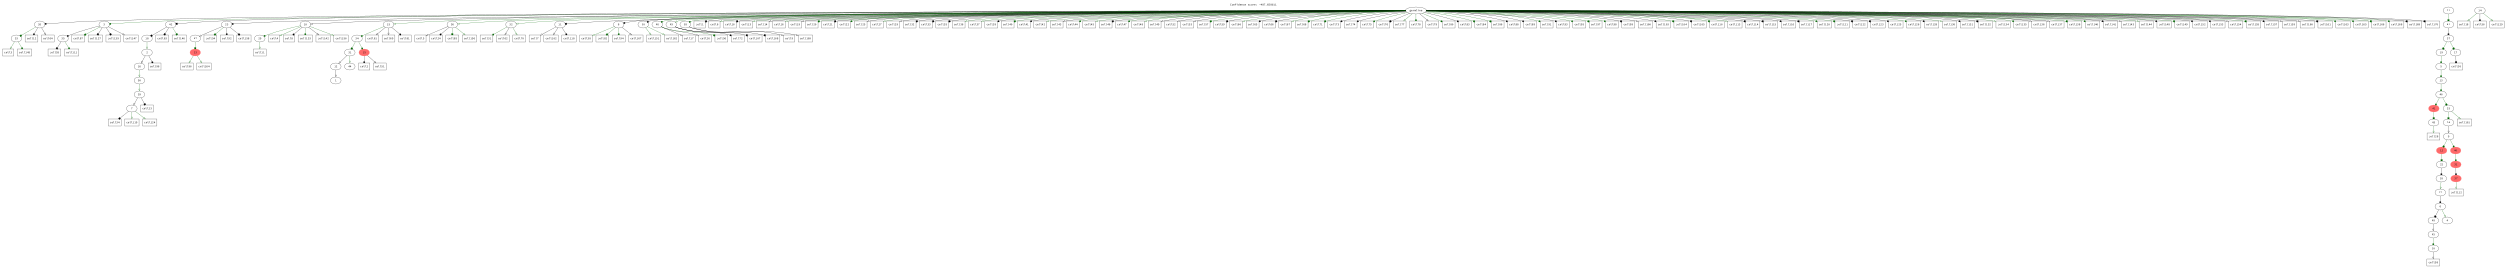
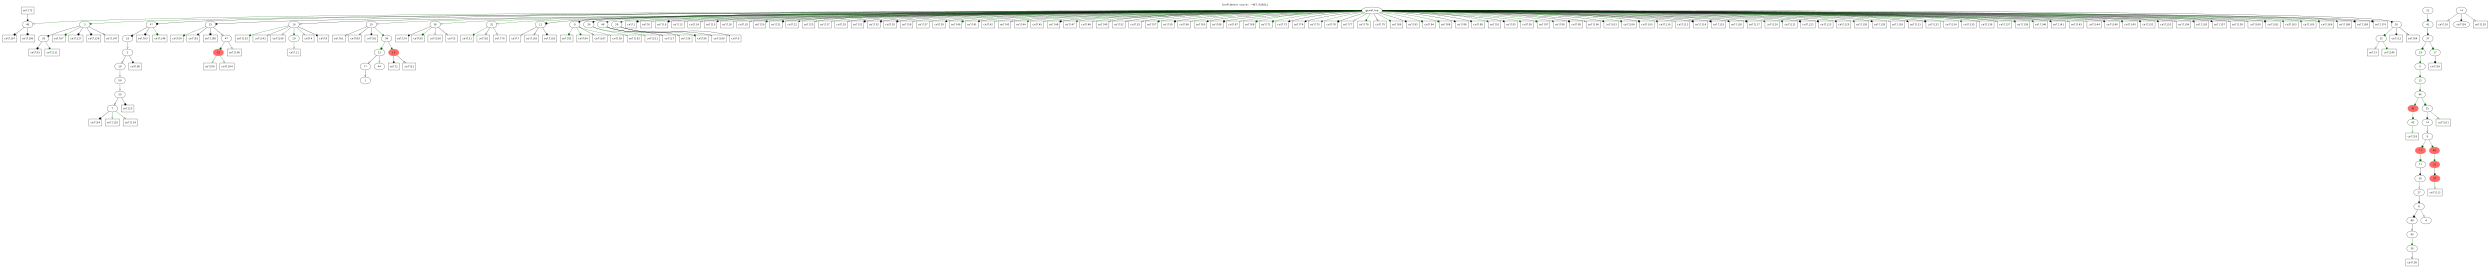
none -> (710, 24)
(2480, 24) -> (2461, 24)
(702, 32) -> (28, 17)
none -> (234, 52)
